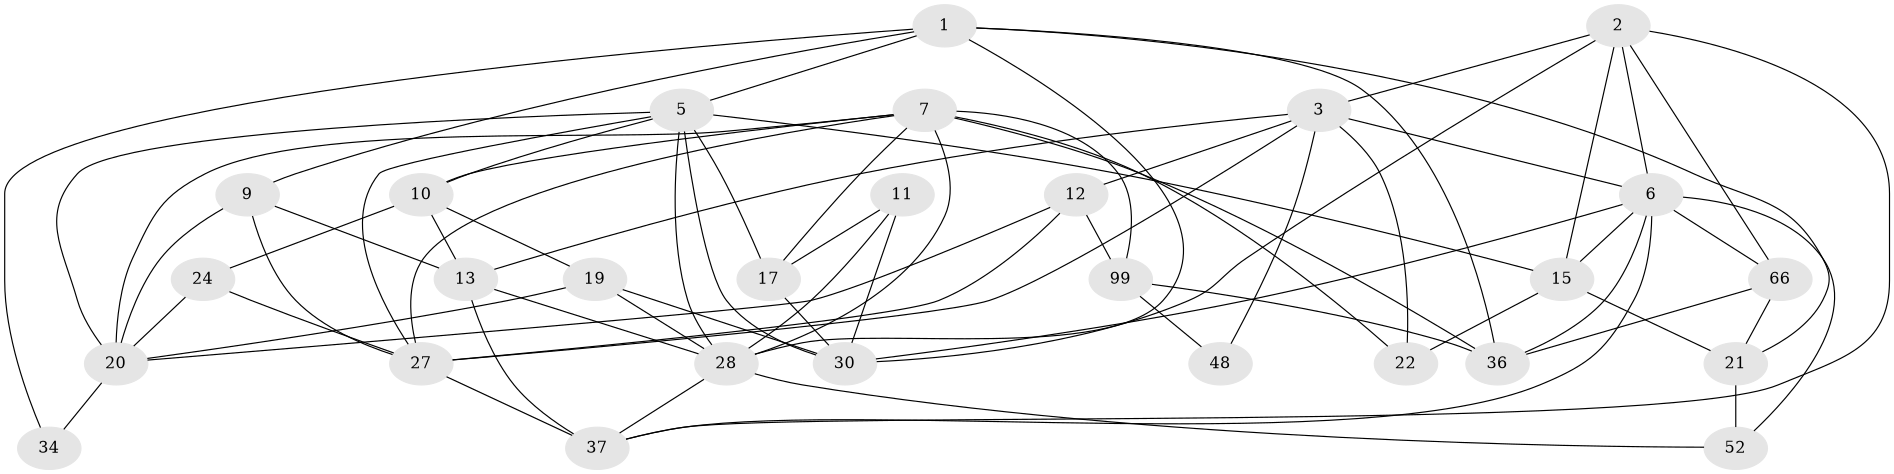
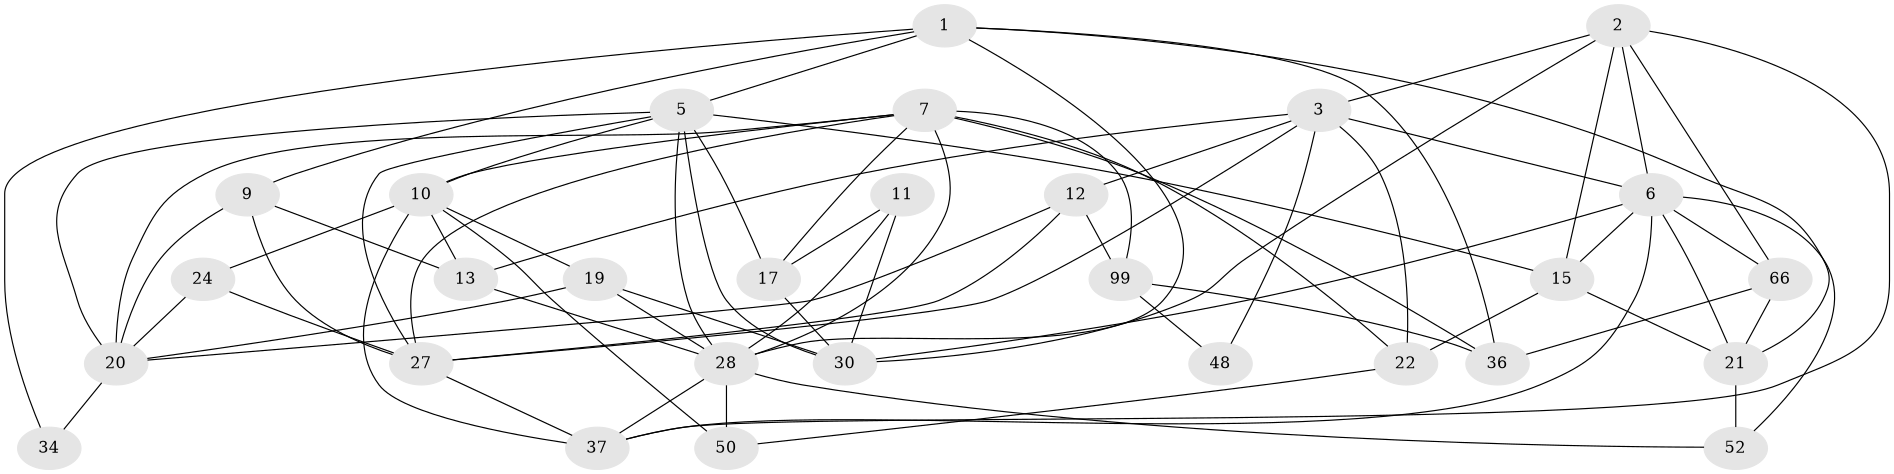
(1610, 293) -> (1698, 278)
(509, 378) -> (385, 390)
none -> (726, 448)
